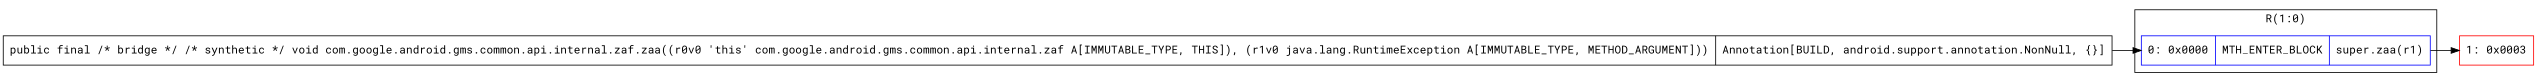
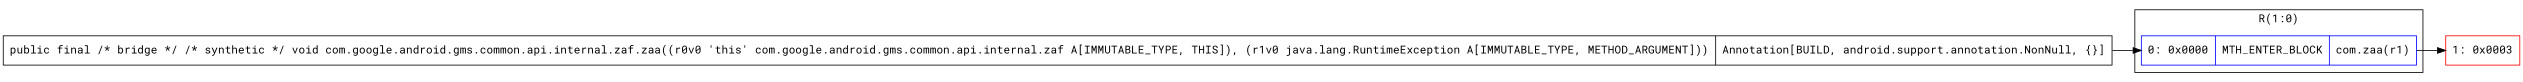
(2380, 50) -> (2373, 50)
